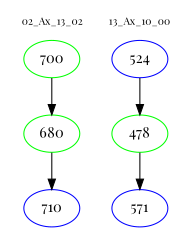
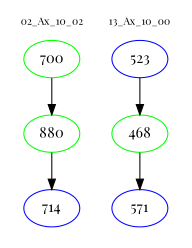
(52, 22) -> (52, 22)
(140, 59) -> (140, 59)
(52, 134) -> (52, 134)
(140, 134) -> (140, 134)
(52, 208) -> (52, 208)
